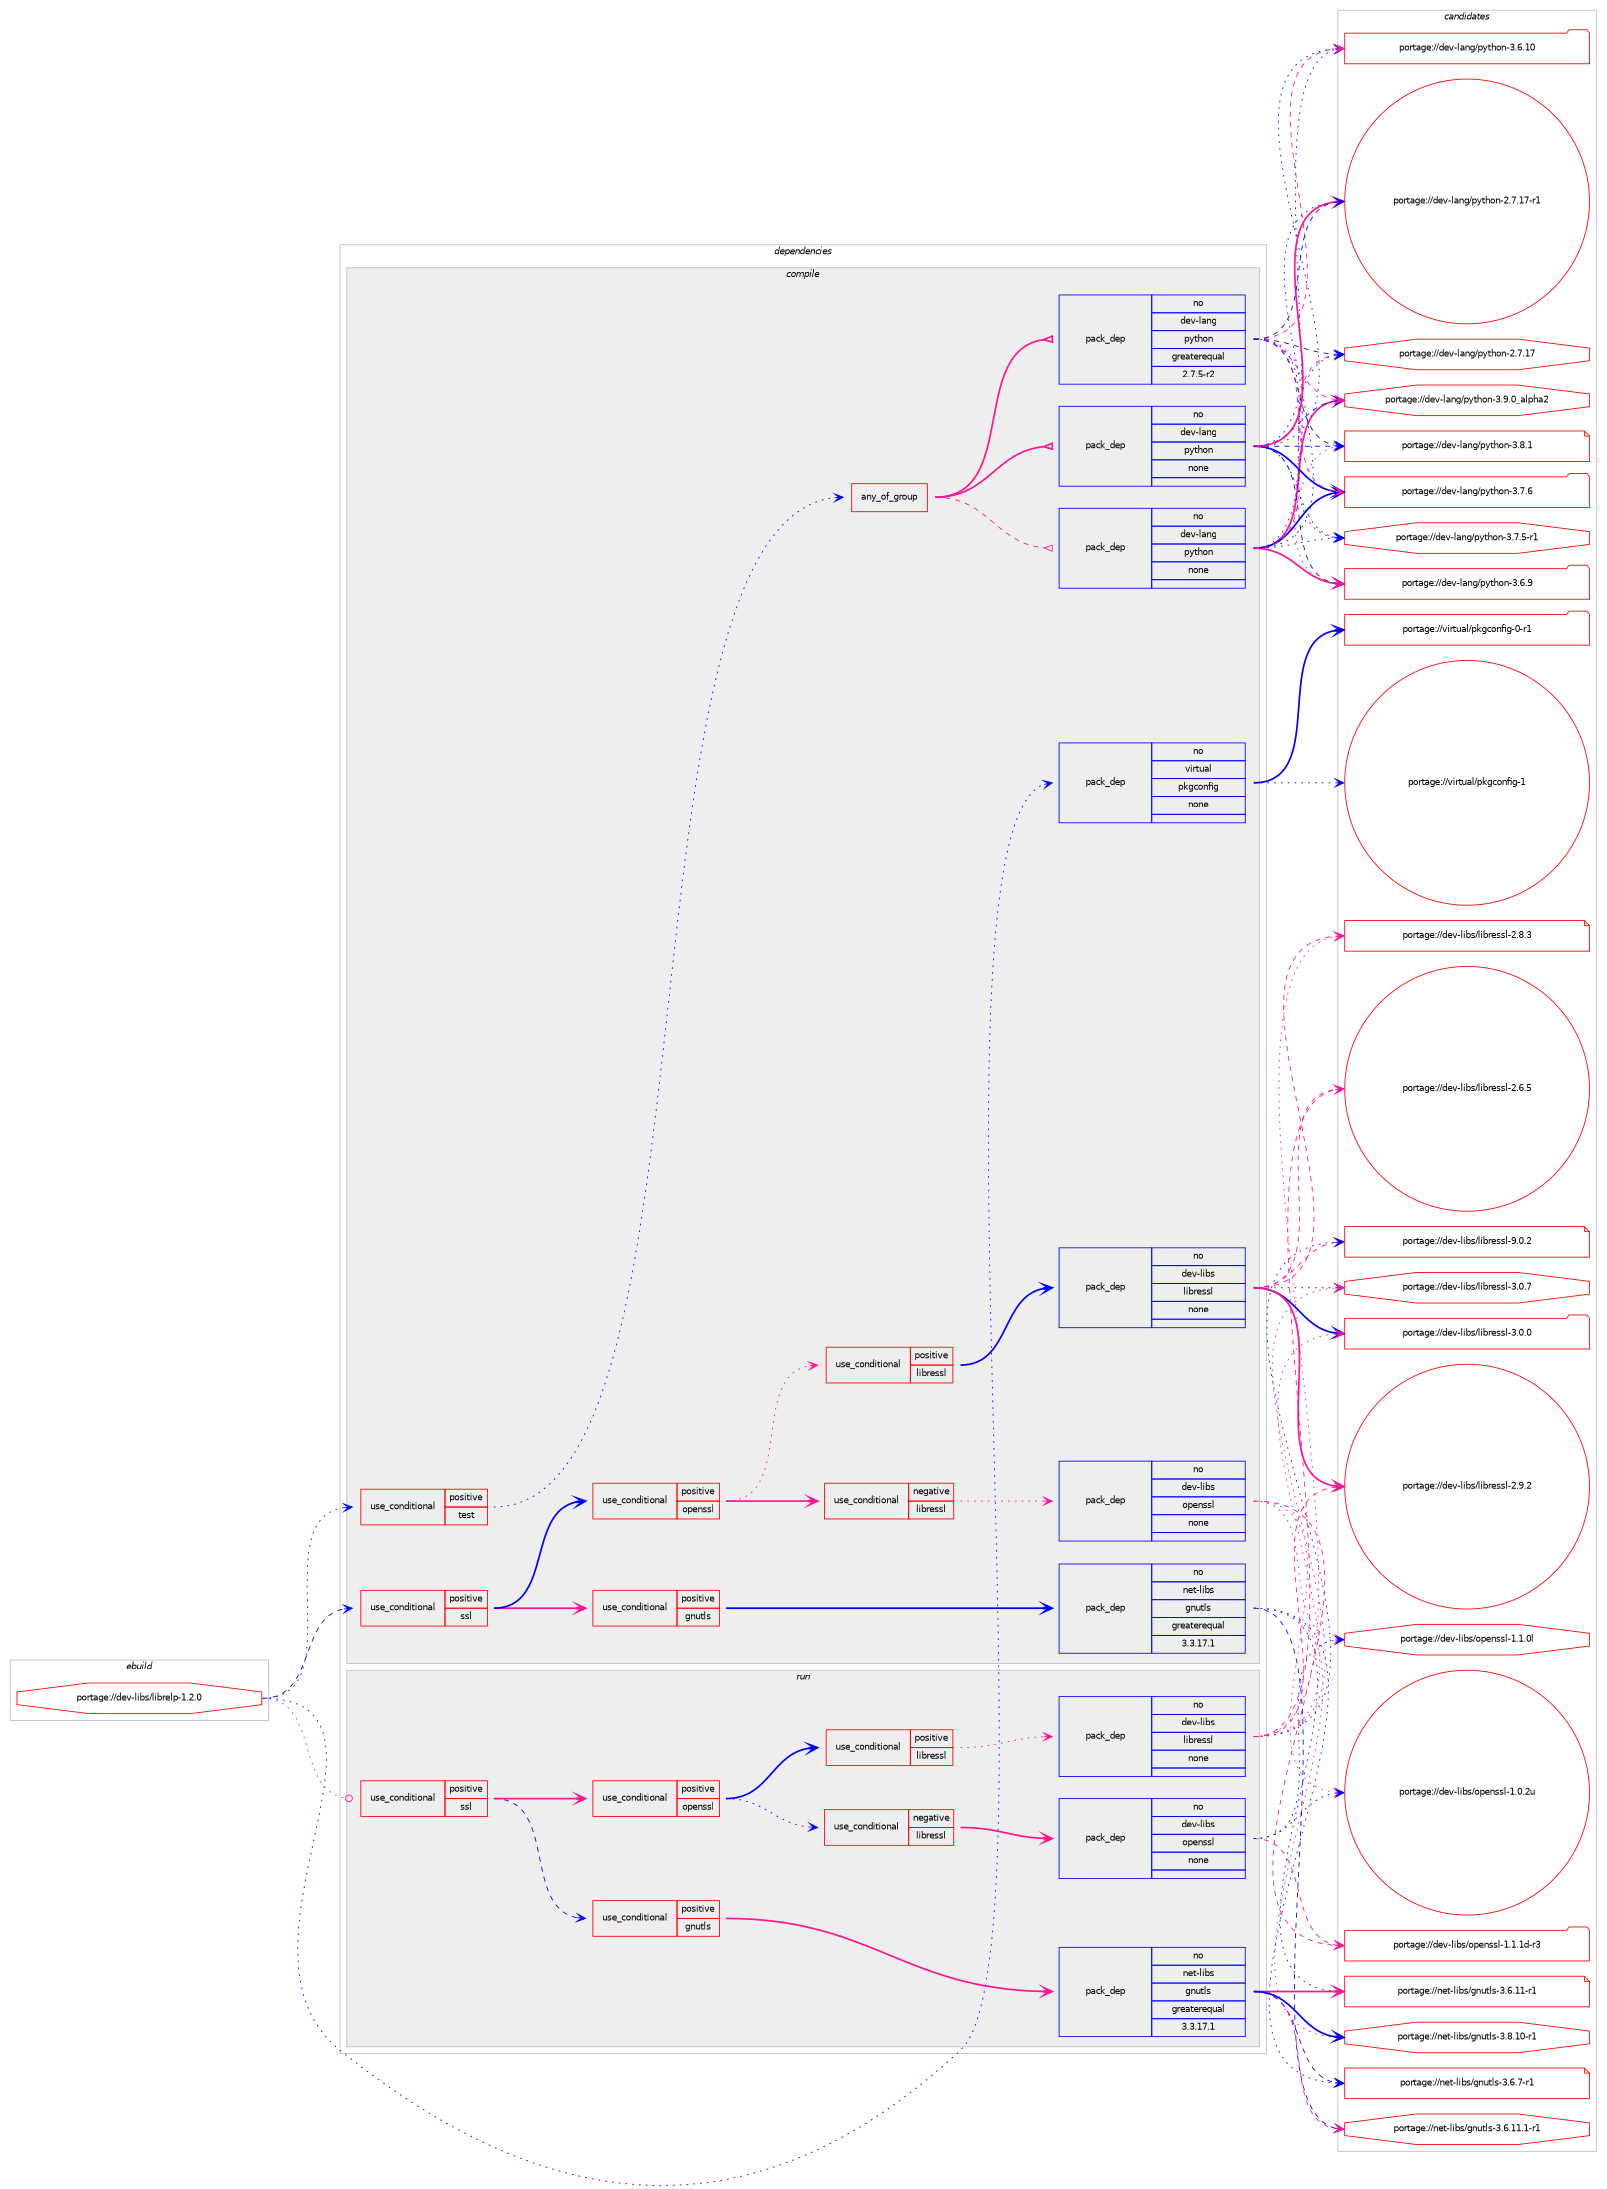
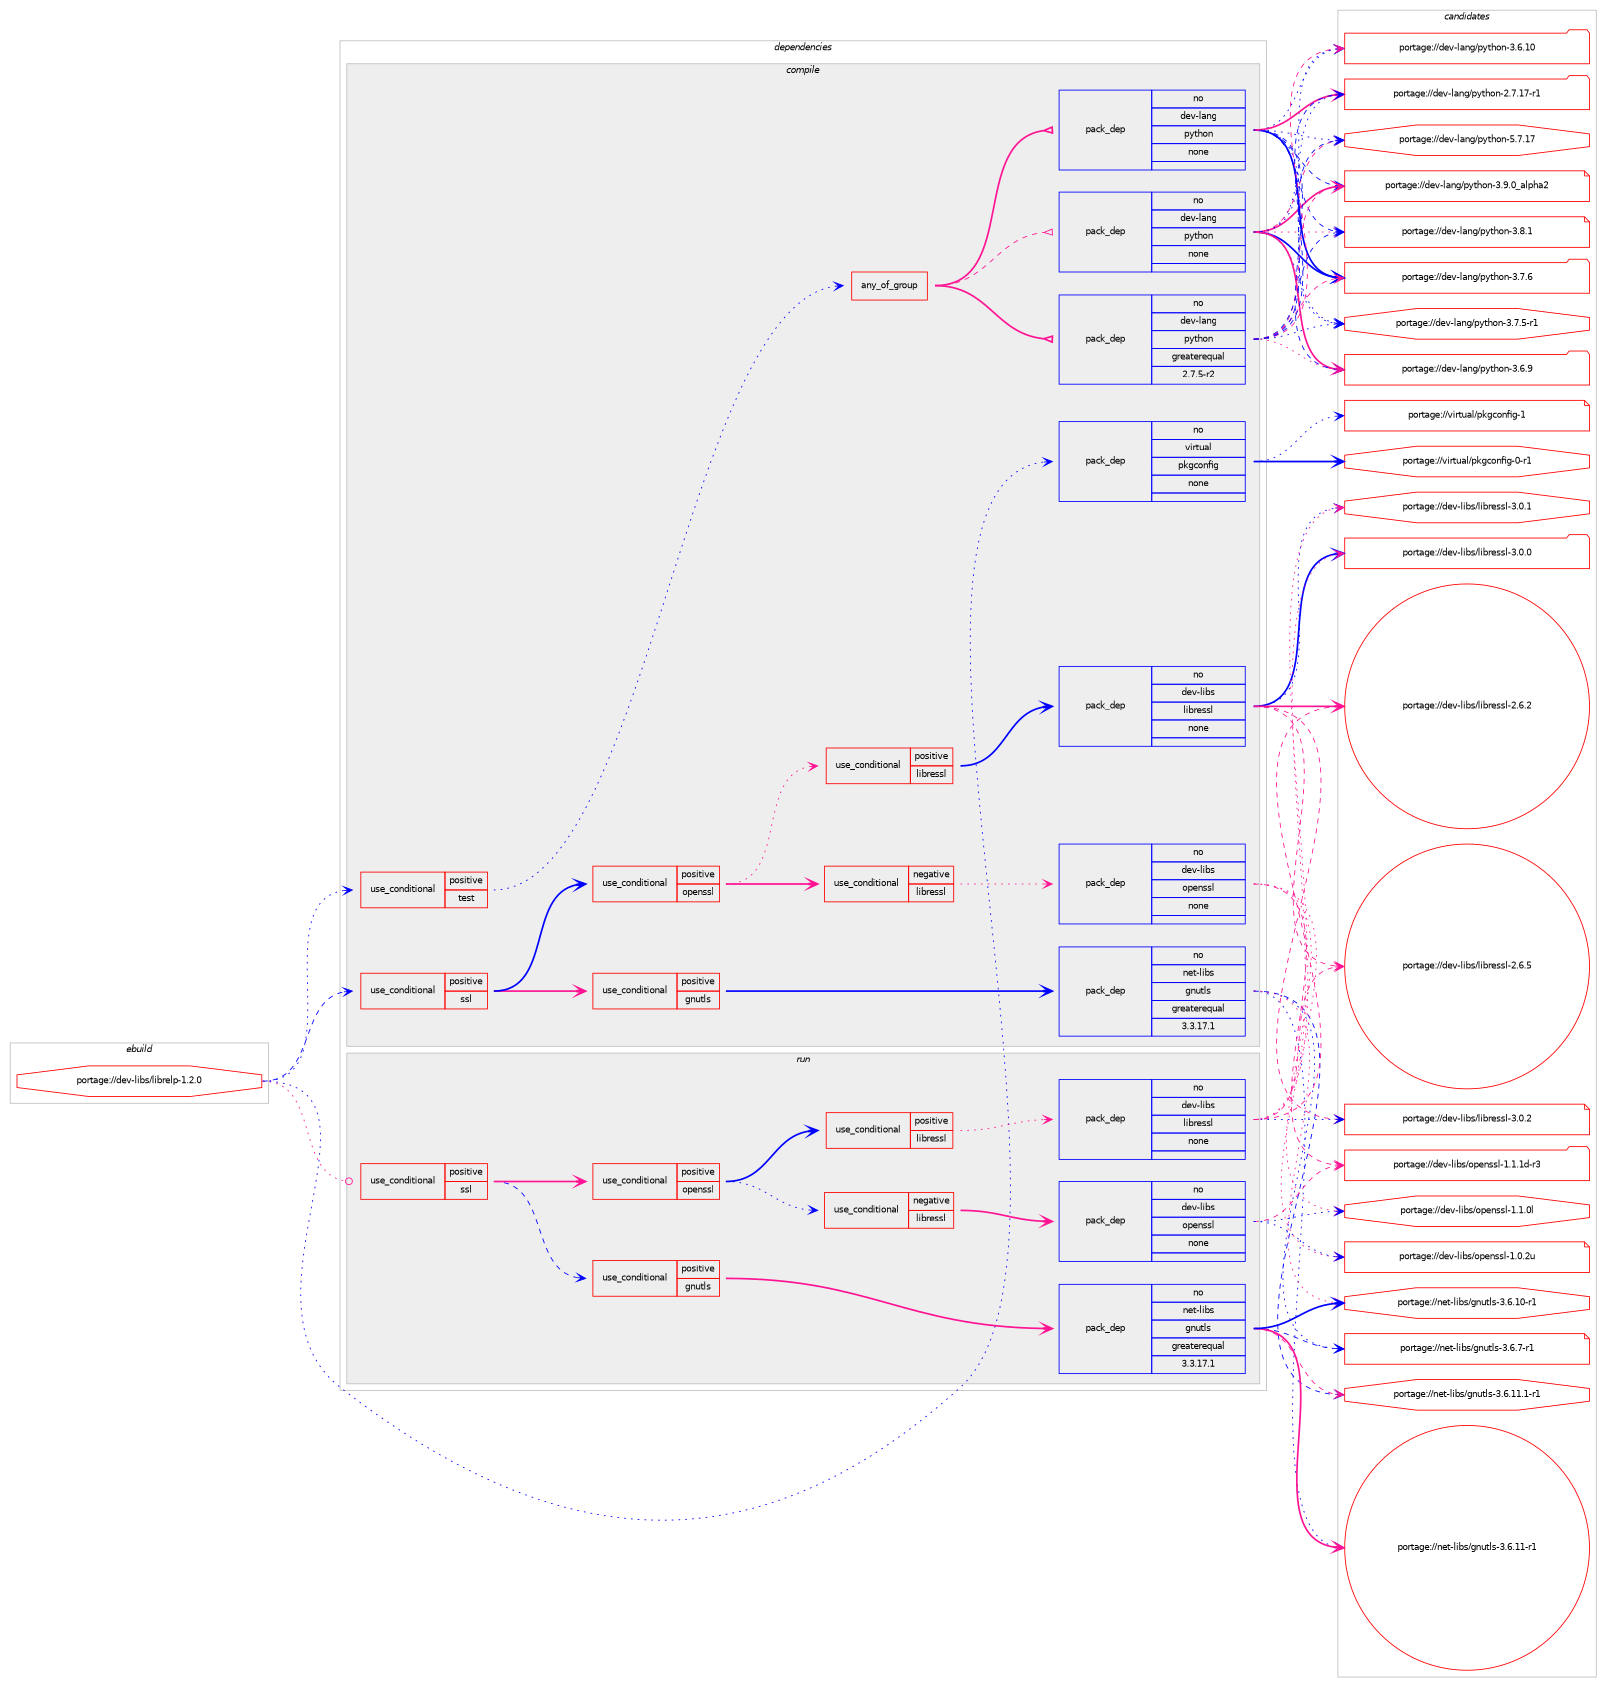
(1467, 201) -> (1467, 94)
(1467, 354) -> (1467, 140)
(1467, 400) -> (1467, 186)
(1467, 630) -> (1467, 462)
(1467, 783) -> (1467, 416)
(1467, 936) -> none
(1467, 1242) -> (1467, 1119)
(1467, 1288) -> (1467, 507)
(1467, 1487) -> (1467, 706)
(1467, 1793) -> (1467, 1257)
(1467, 1992) -> (1467, 1548)
(1467, 2037) -> (1467, 1303)
